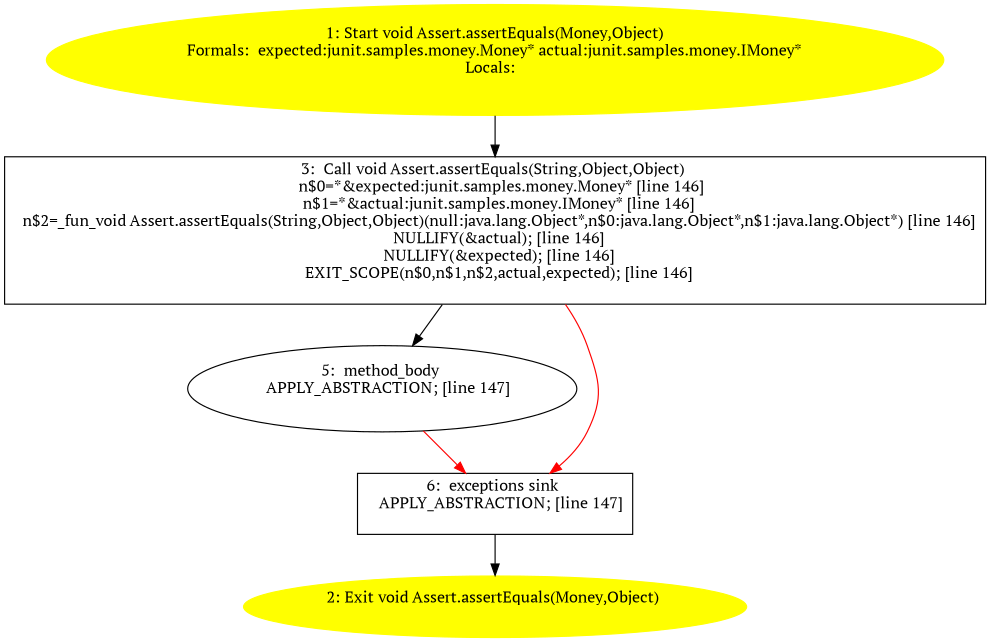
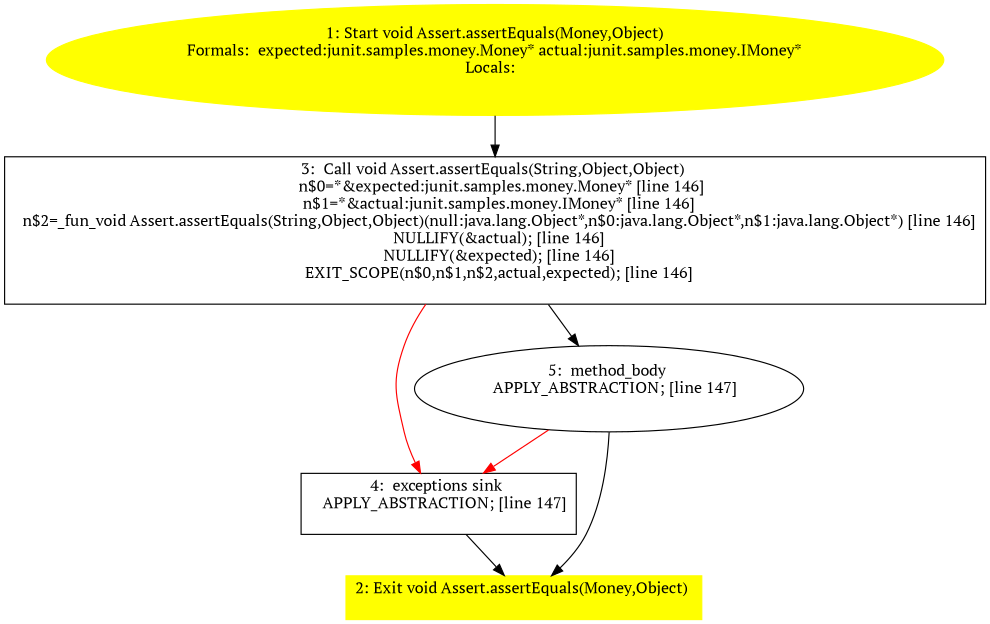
(495, 504) -> (439, 504)
none -> (597, 505)
(495, 607) -> (524, 598)
